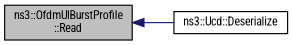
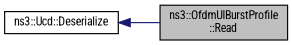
(159, 23) -> (145, 23)
